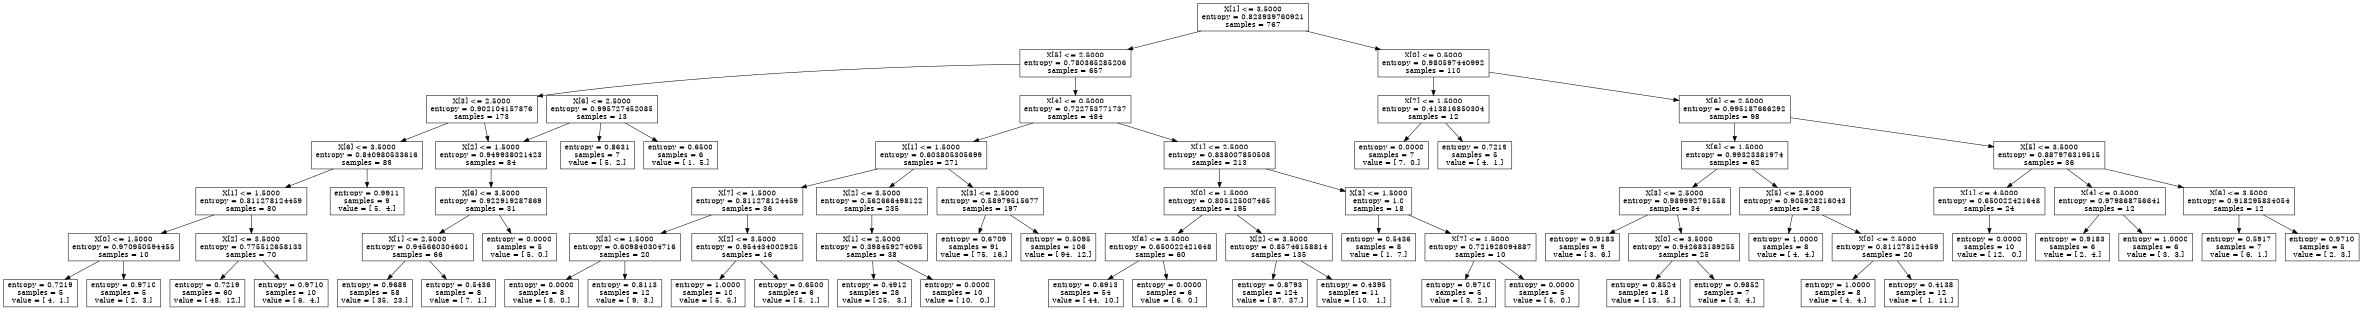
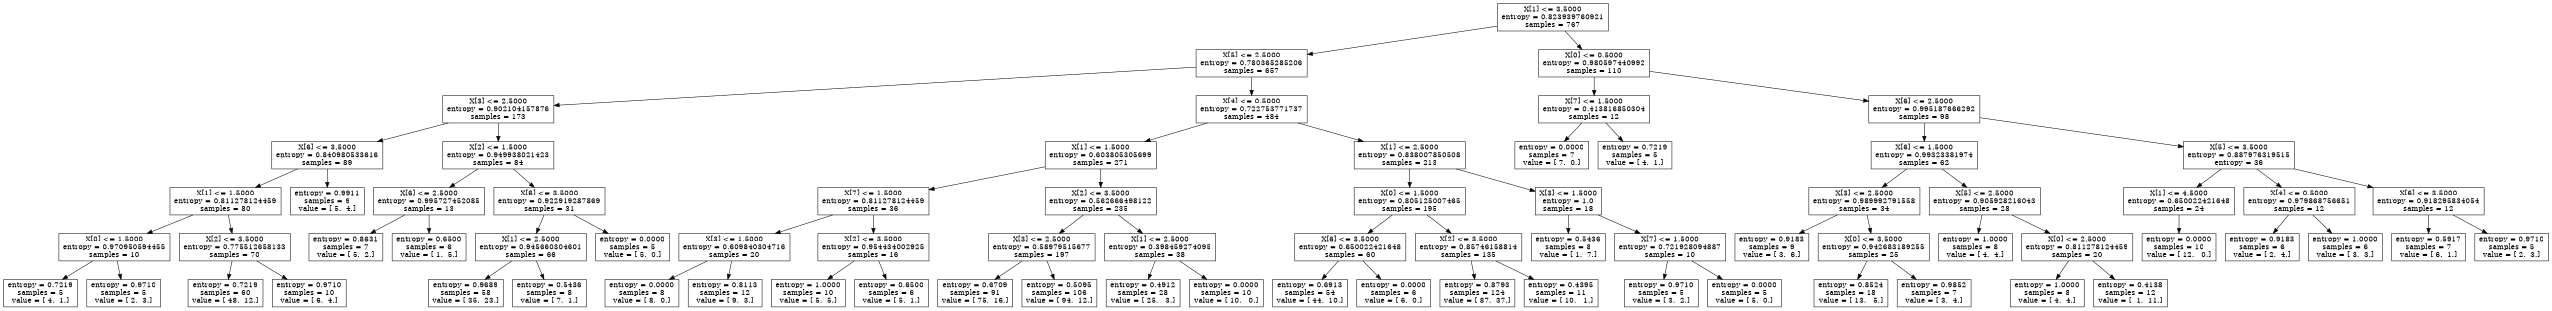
(549, 131) -> (466, 177)
(2049, 155) -> (2239, 155)
(959, 177) -> (1073, 223)
(2110, 201) -> (2299, 201)
